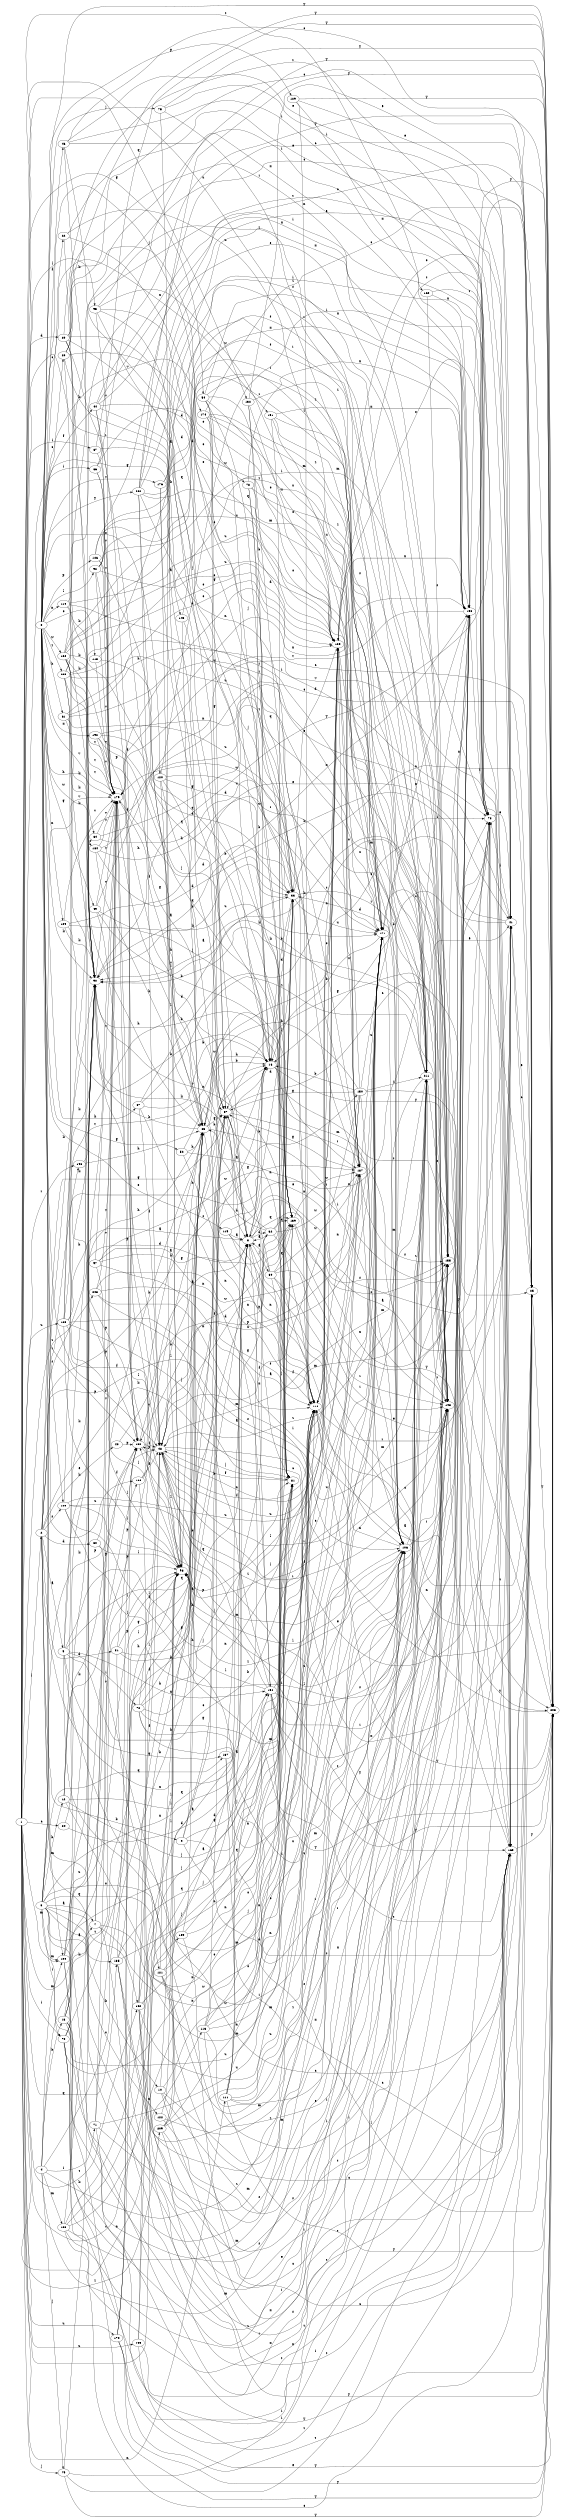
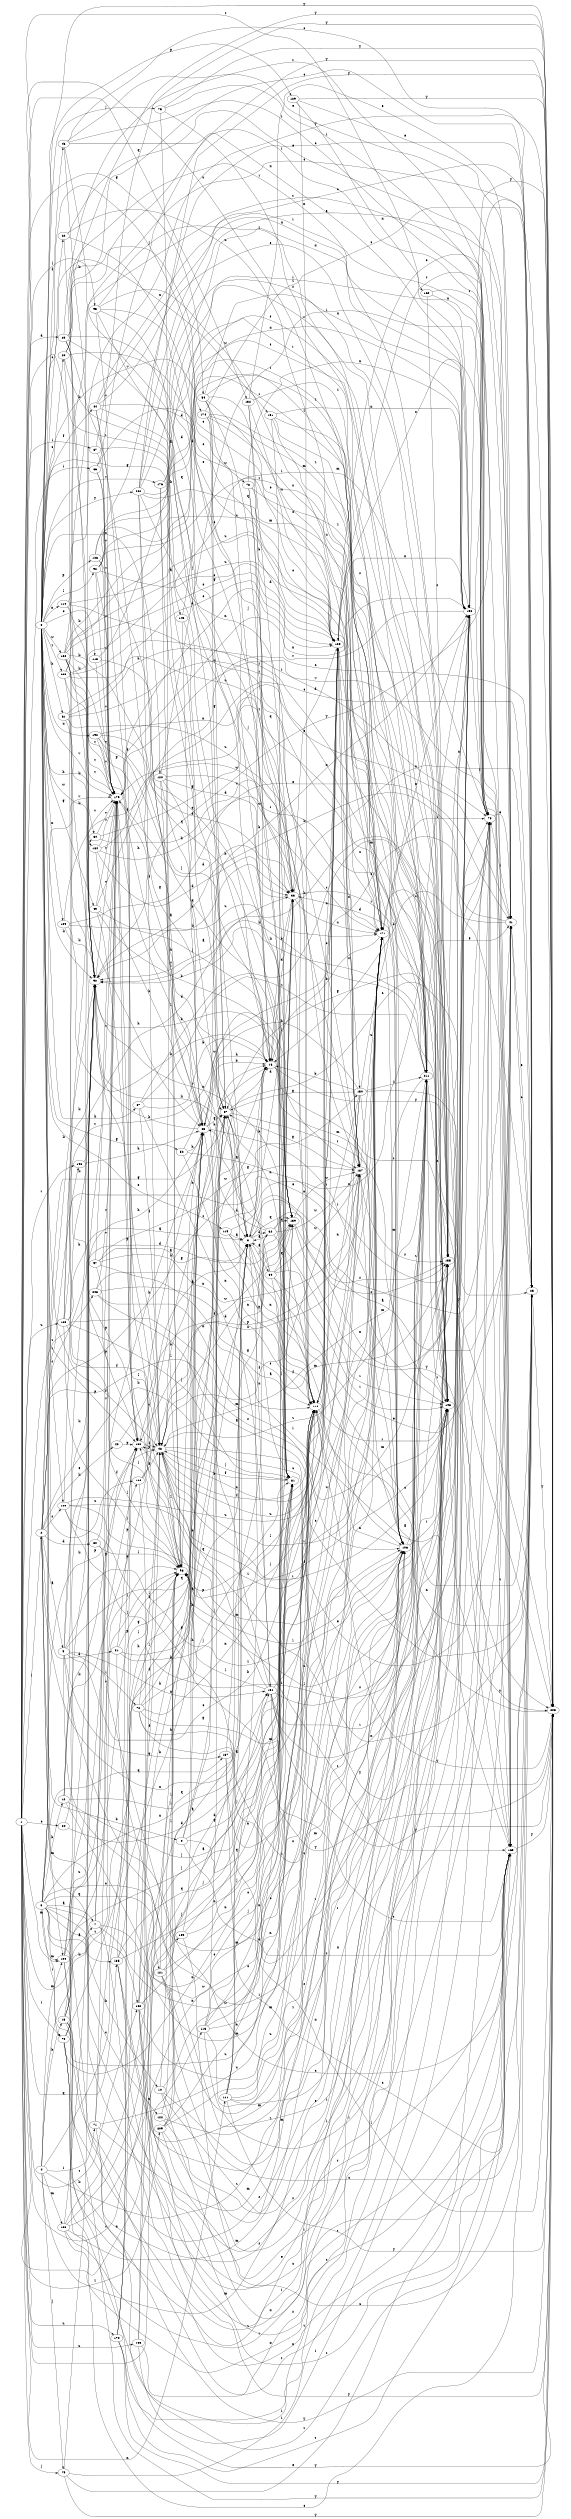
(84, 792) -> none
(345, 793) -> (345, 845)
